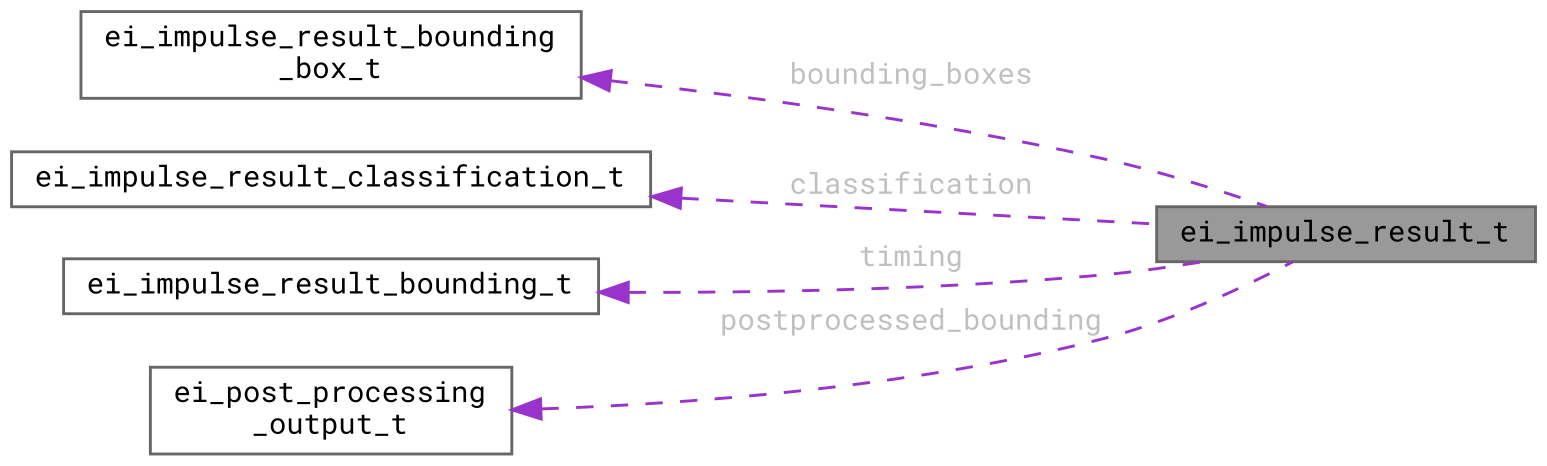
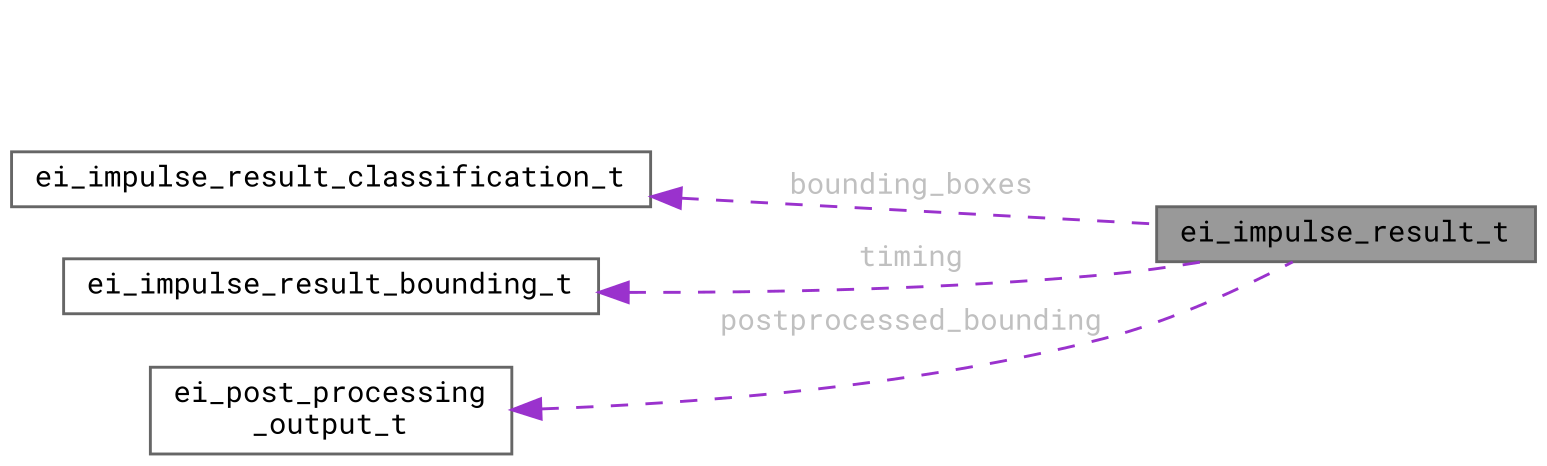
(331, 55) -> none
(904, 187) -> (904, 187)
